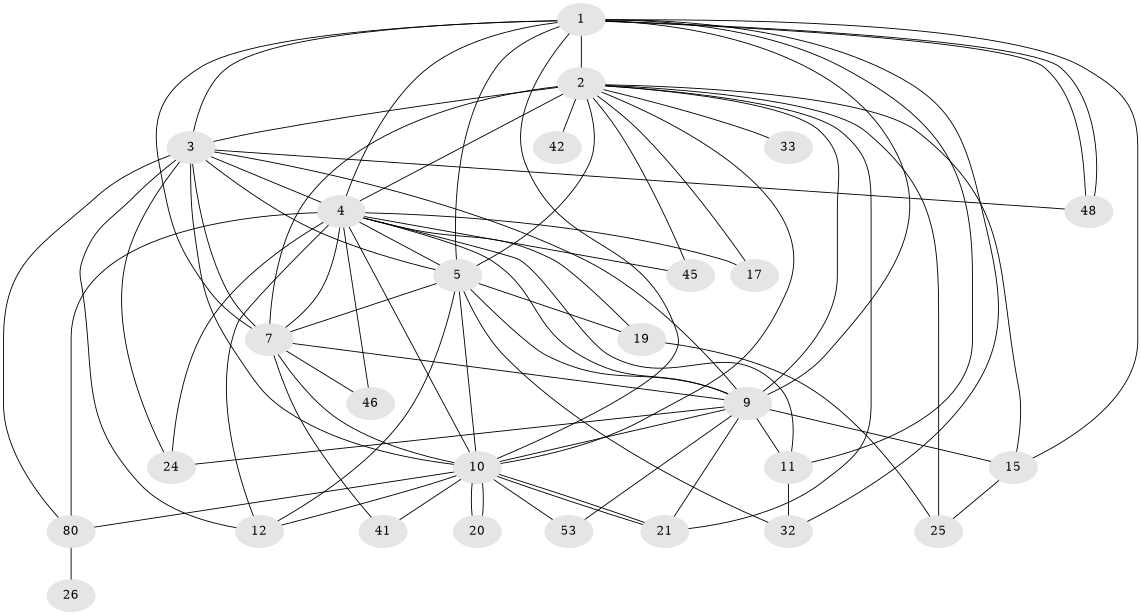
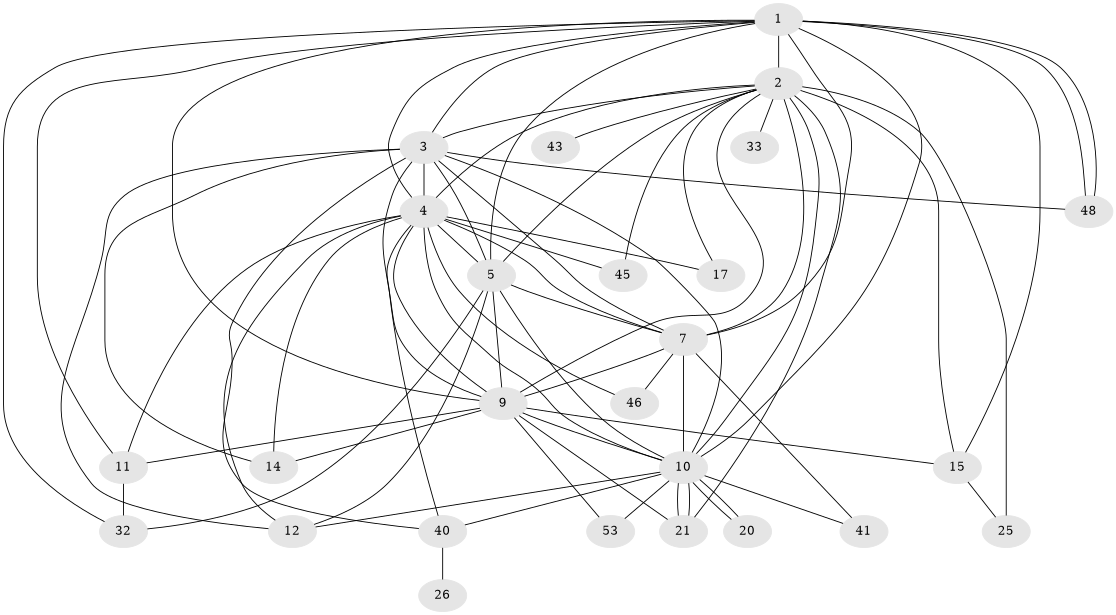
(557, 148) -> (556, 148)
(642, 340) -> none
(172, 468) -> (274, 468)
(71, 532) -> (443, 532)
